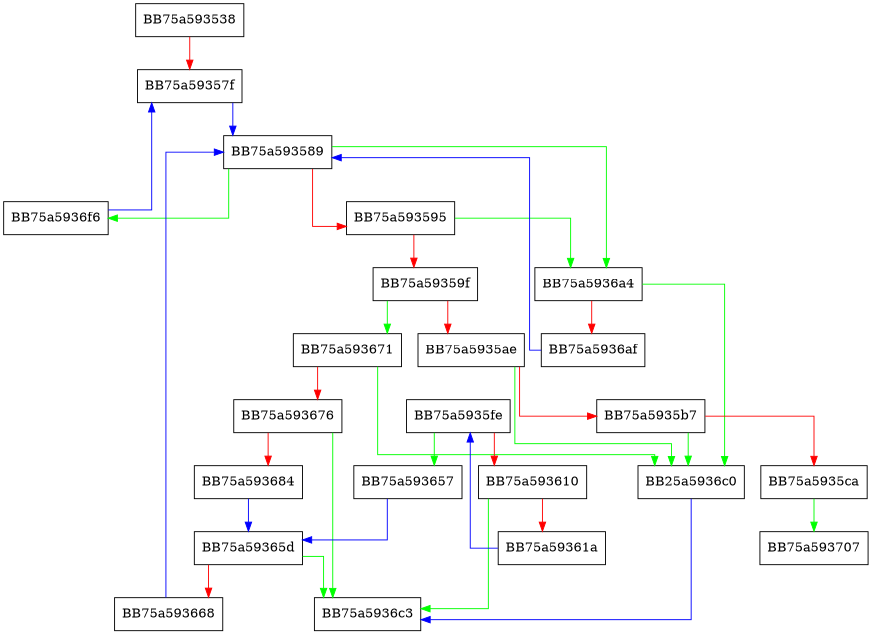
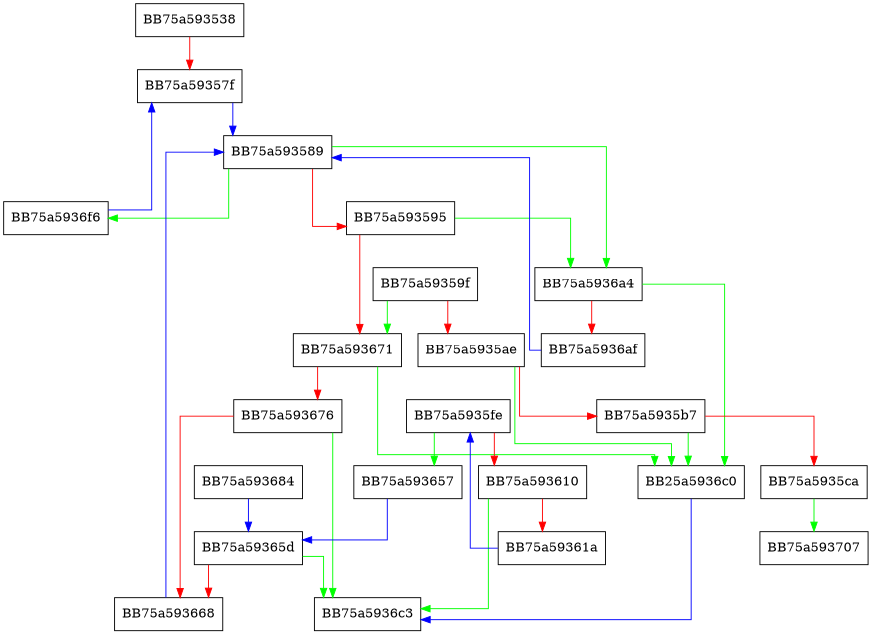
(414, 246) -> (360, 280)
(268, 444) -> (180, 476)
